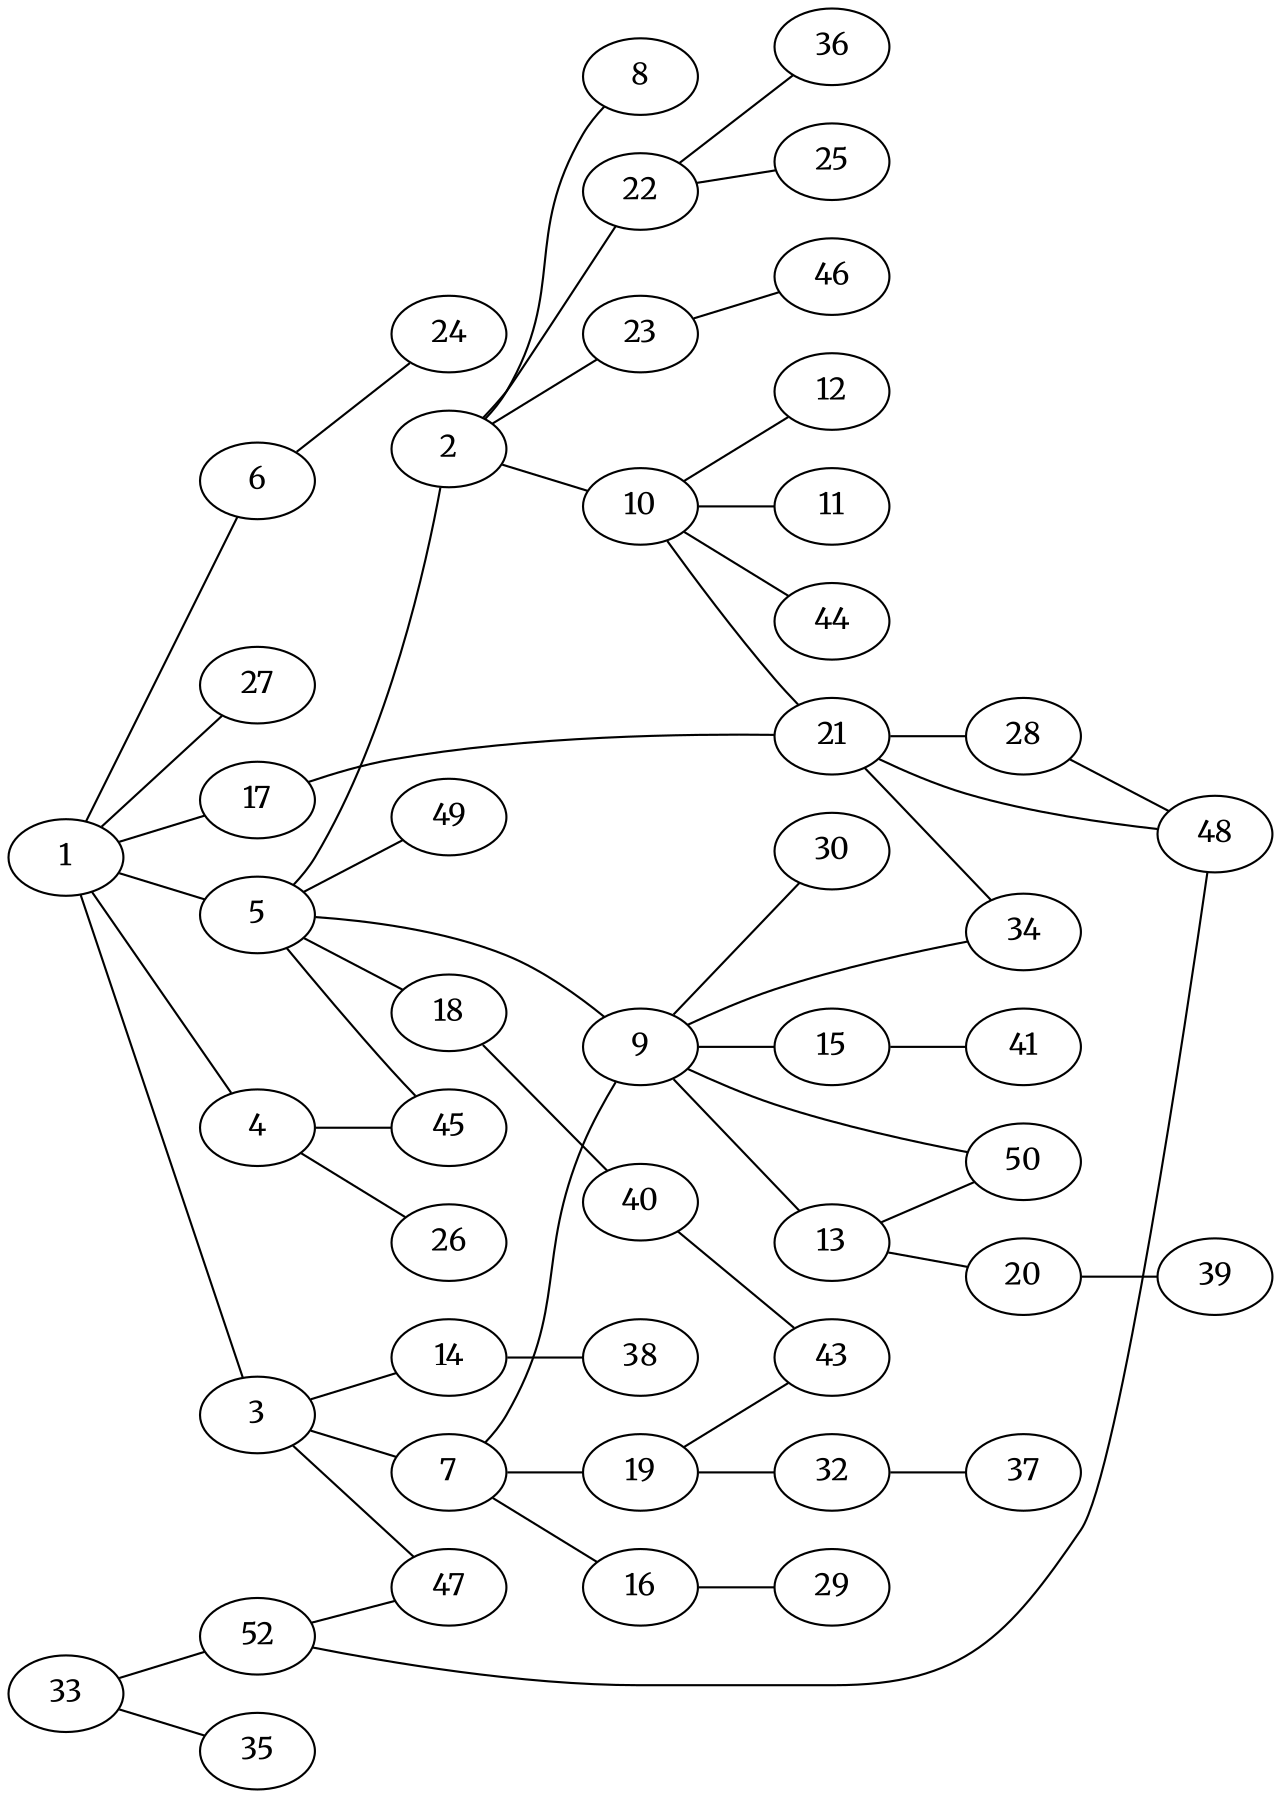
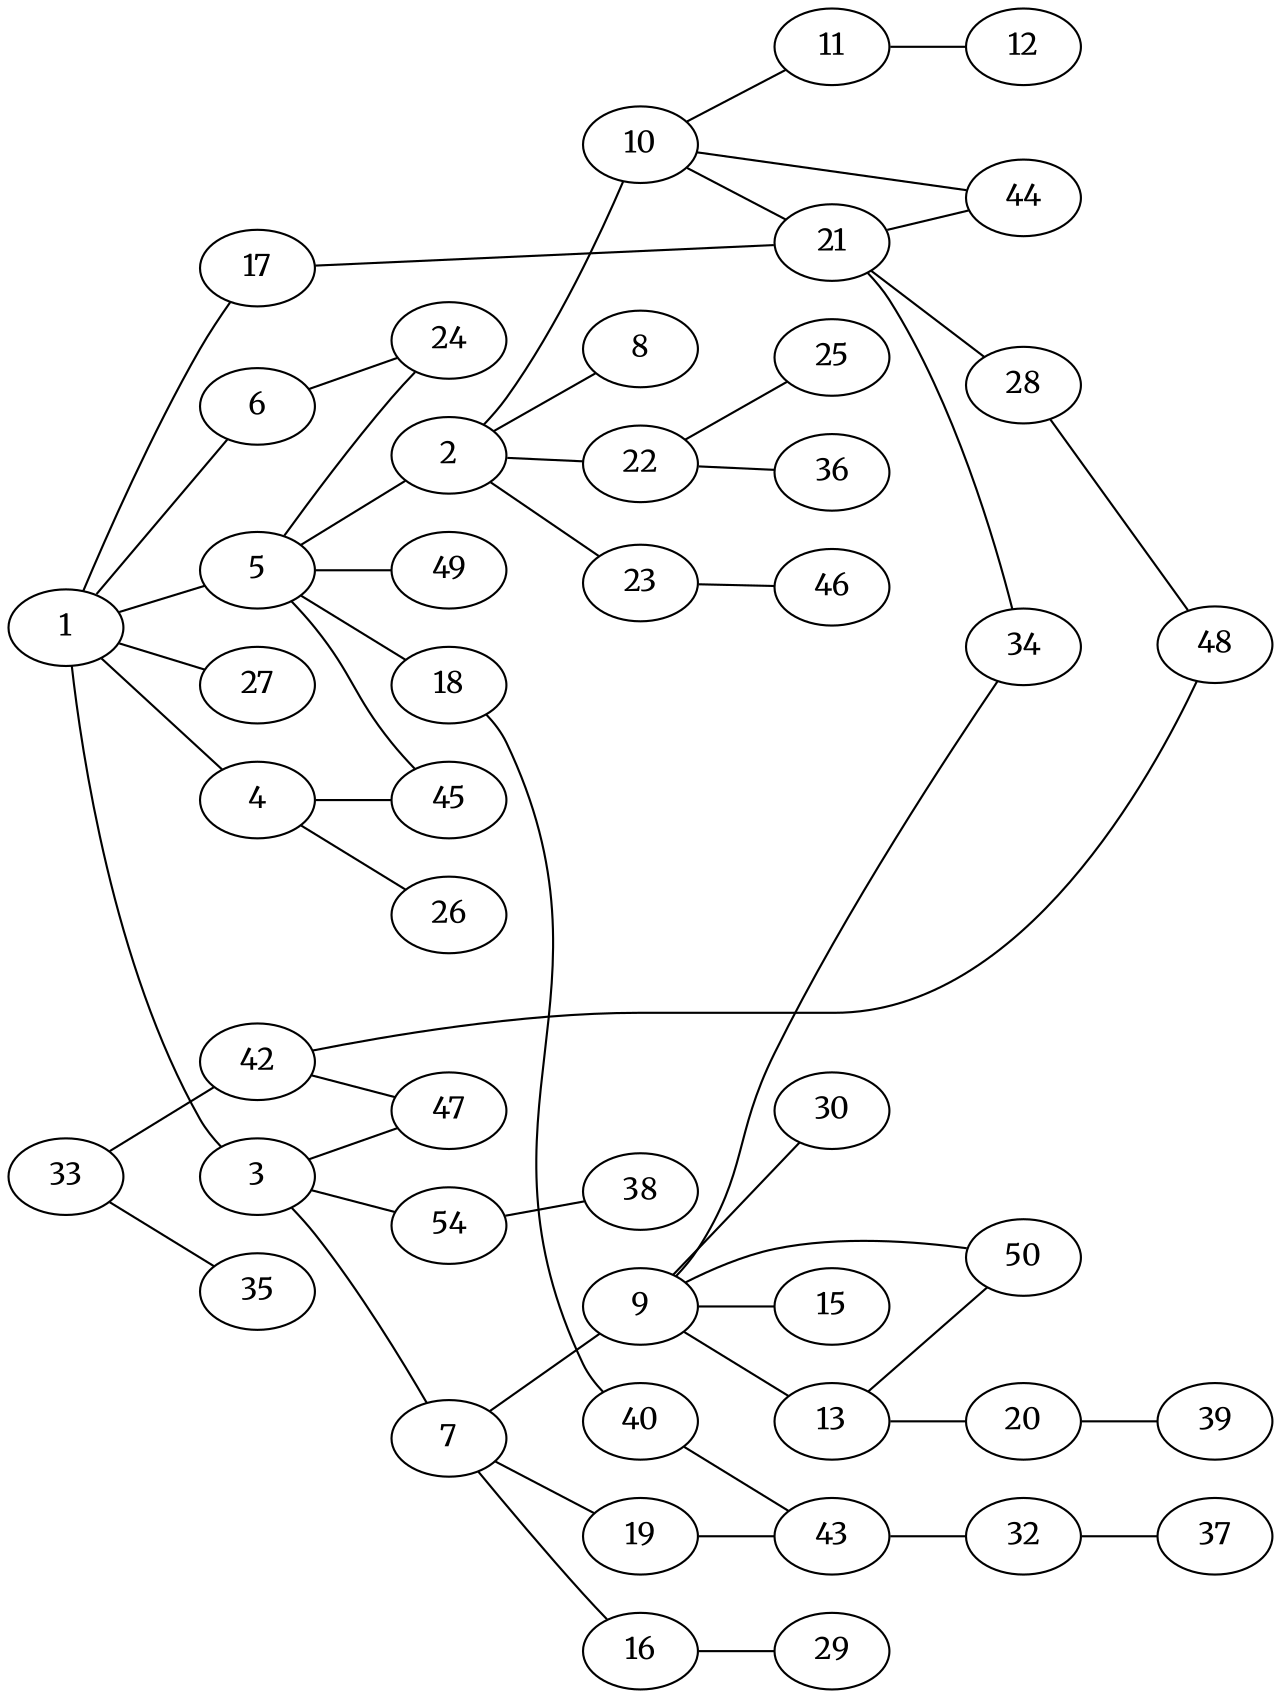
(736, 449) -> (928, 47)
(1015, 806) -> (928, 220)
(469, 943) -> (347, 452)
(1023, 1047) -> none
(449, 1358) -> (449, 1226)
(737, 1472) -> (928, 1536)
(257, 1636) -> (257, 1062)
